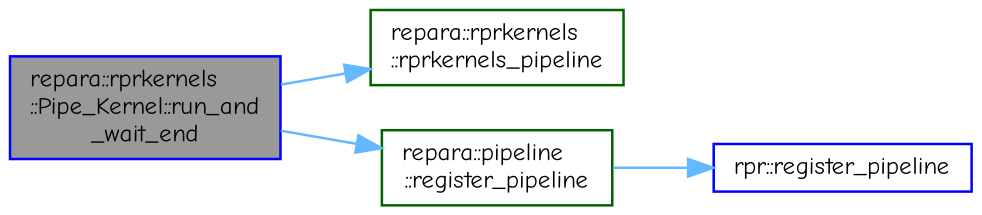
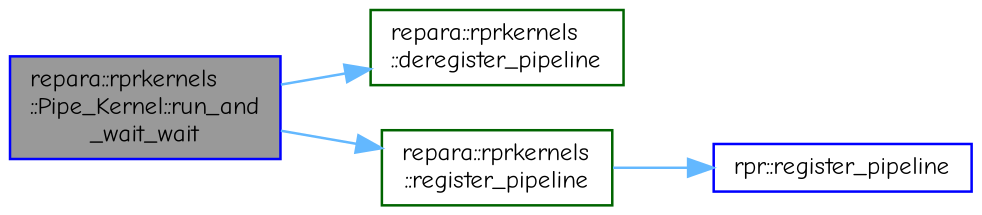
(497, 48) -> (497, 48)
(145, 108) -> (145, 108)
(497, 168) -> (497, 168)
